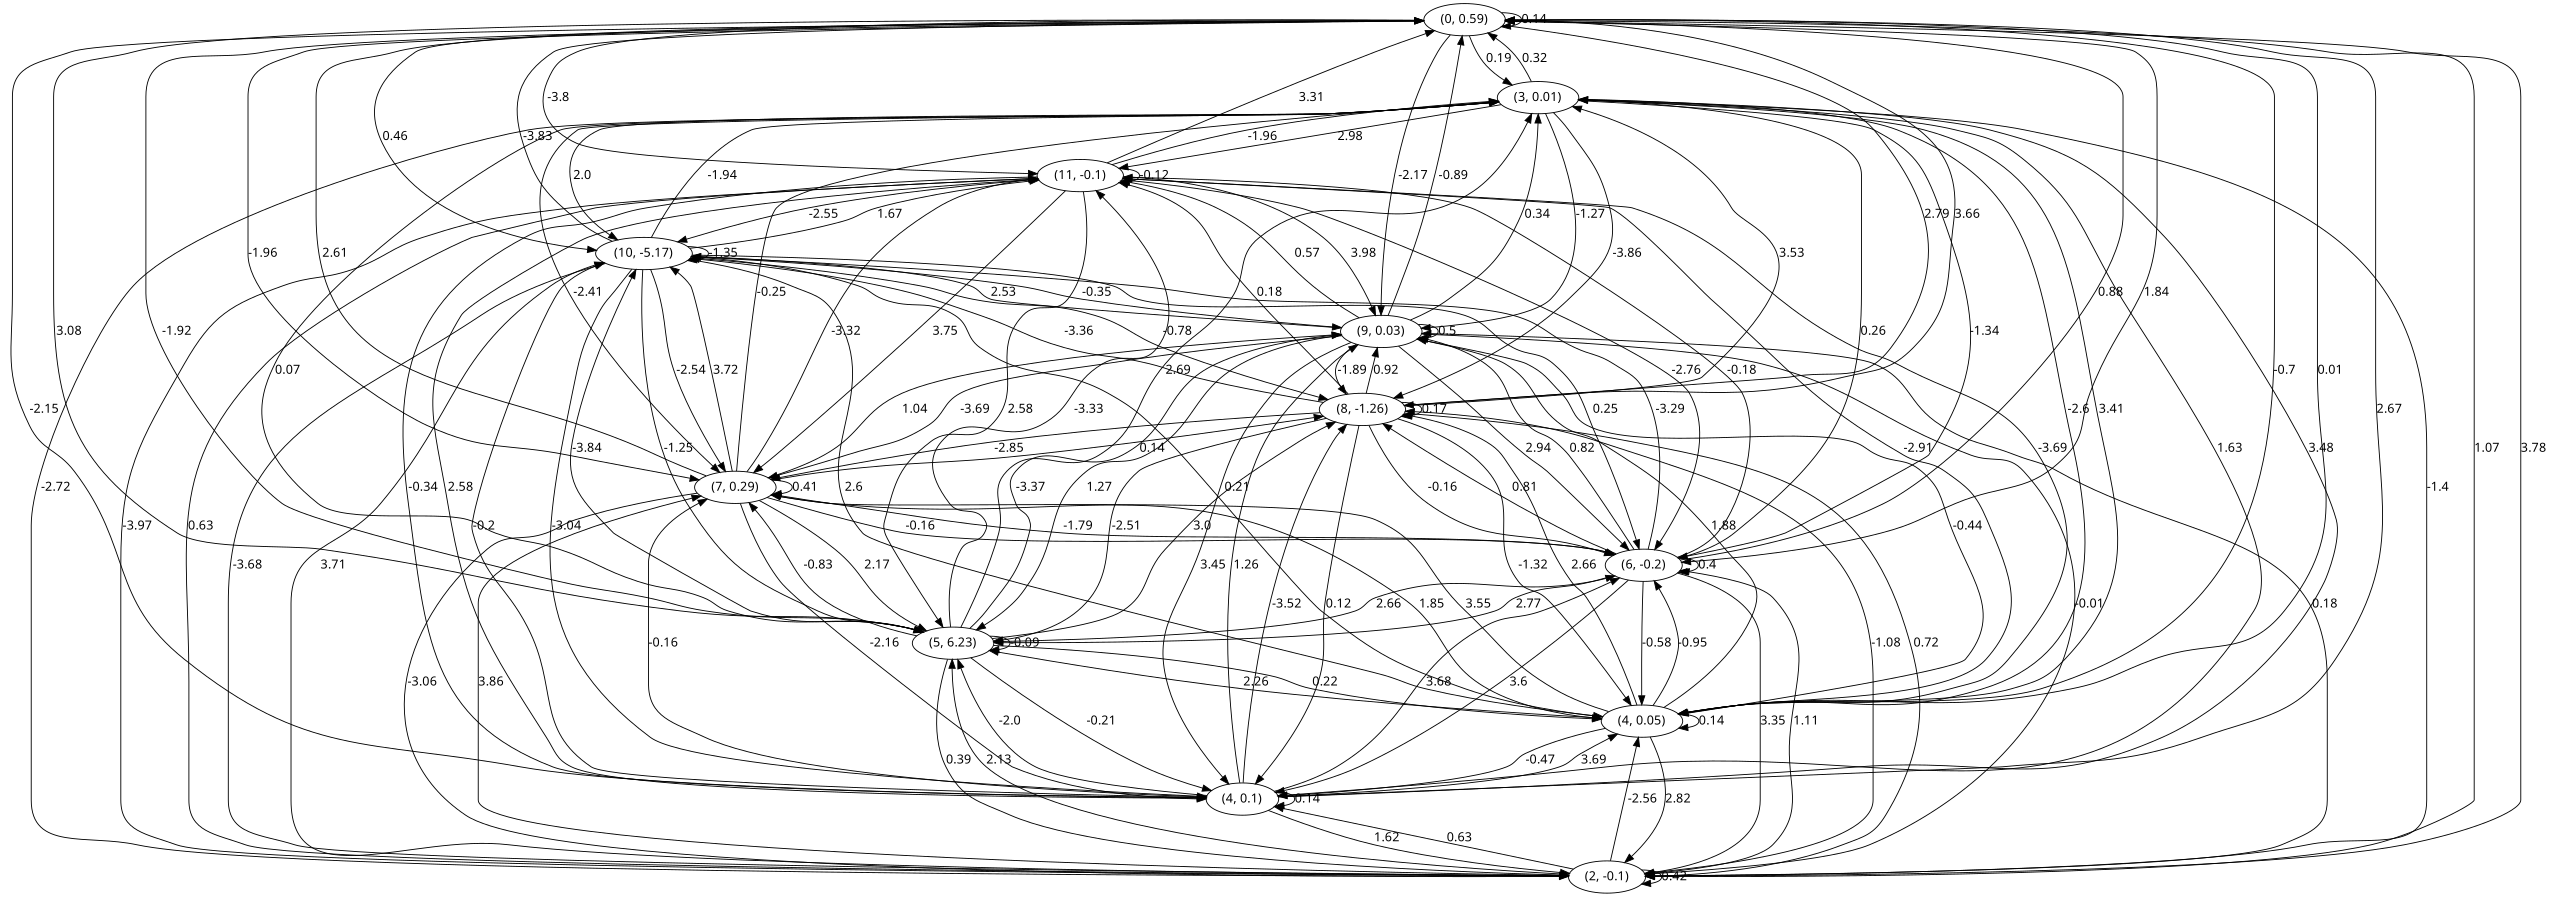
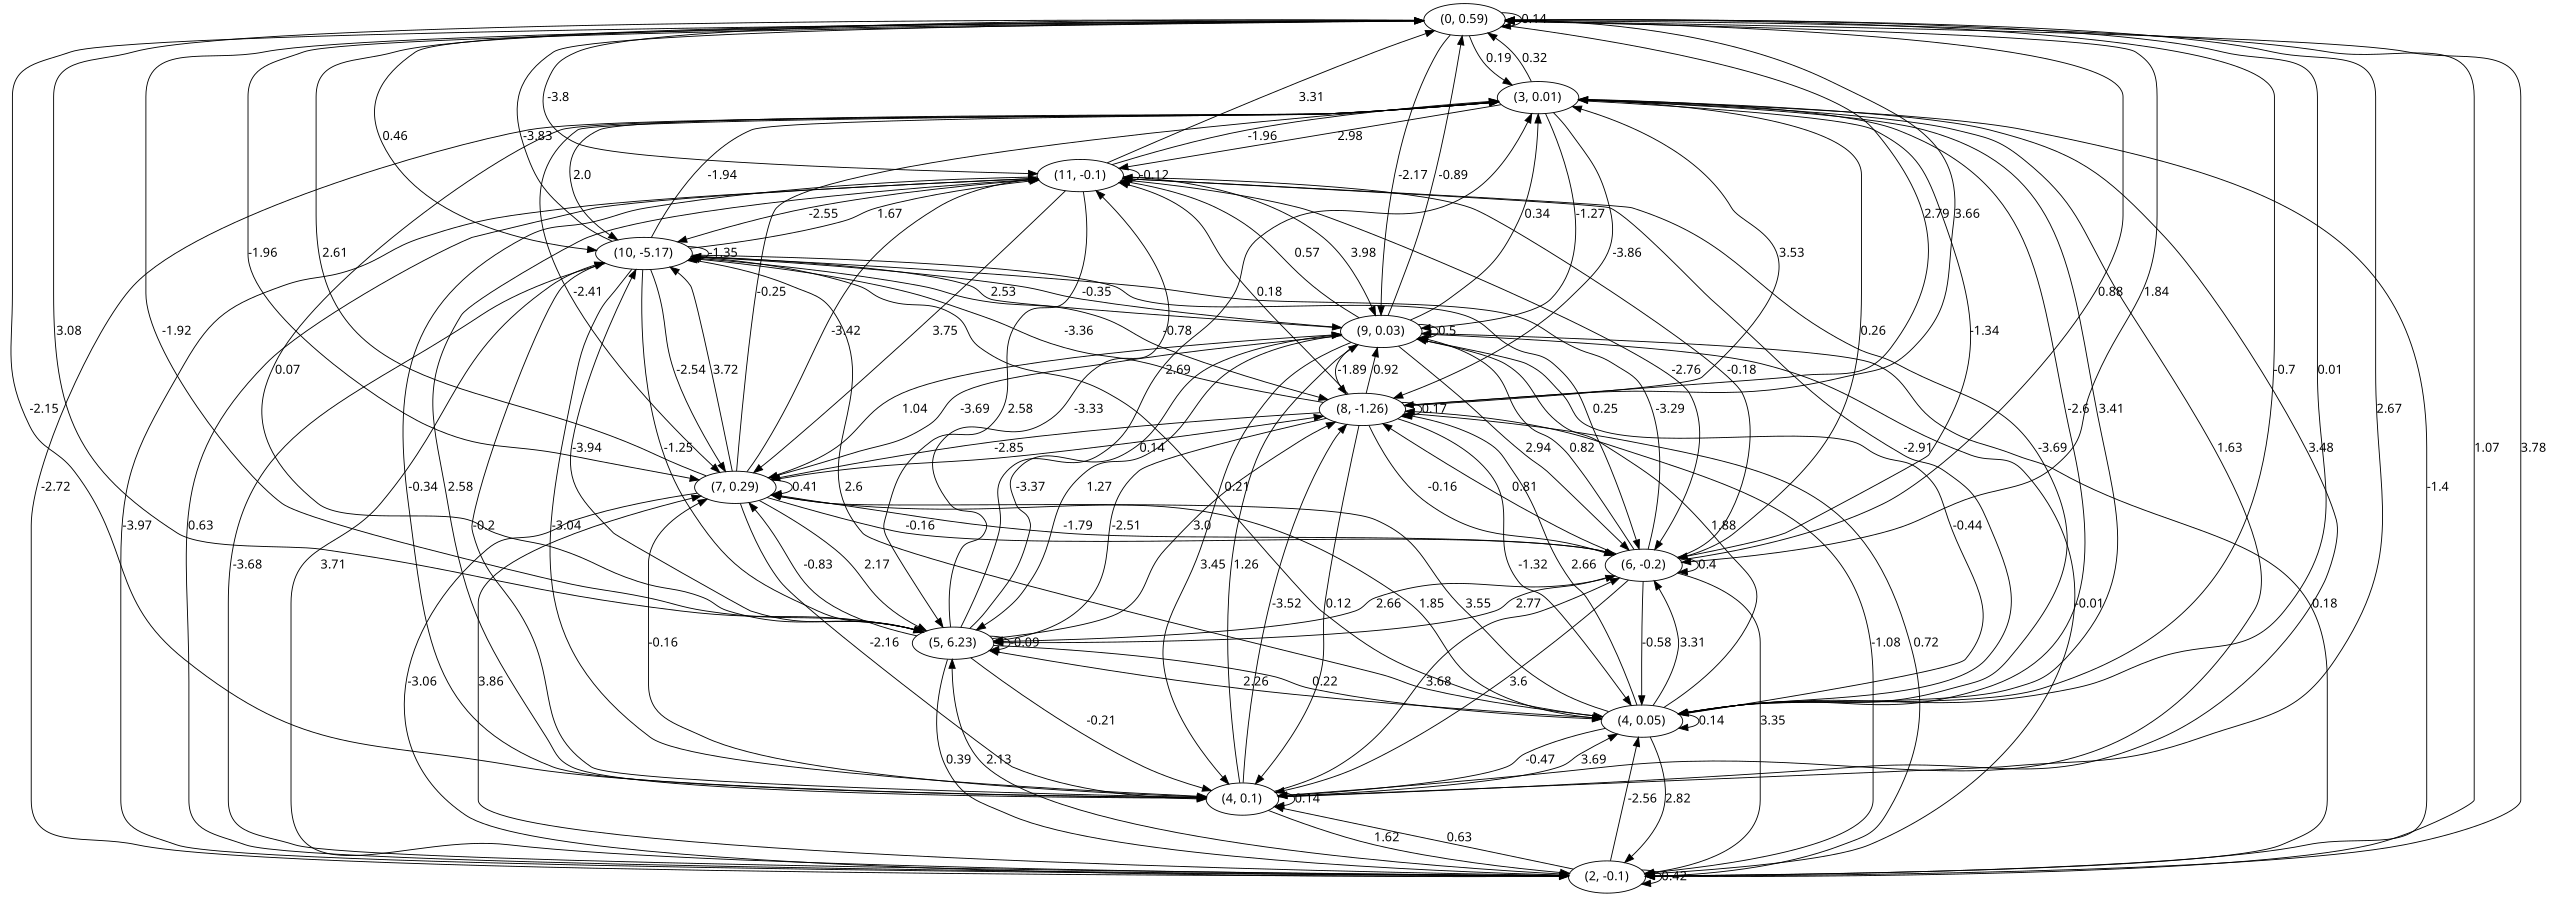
(846, 331) -> (846, 331)
(588, 448) -> (588, 448)
(1693, 643) -> (1693, 643)
(1790, 742) -> none
(1058, 775) -> none
